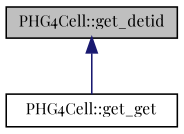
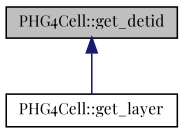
(92, 110) -> (92, 110)
